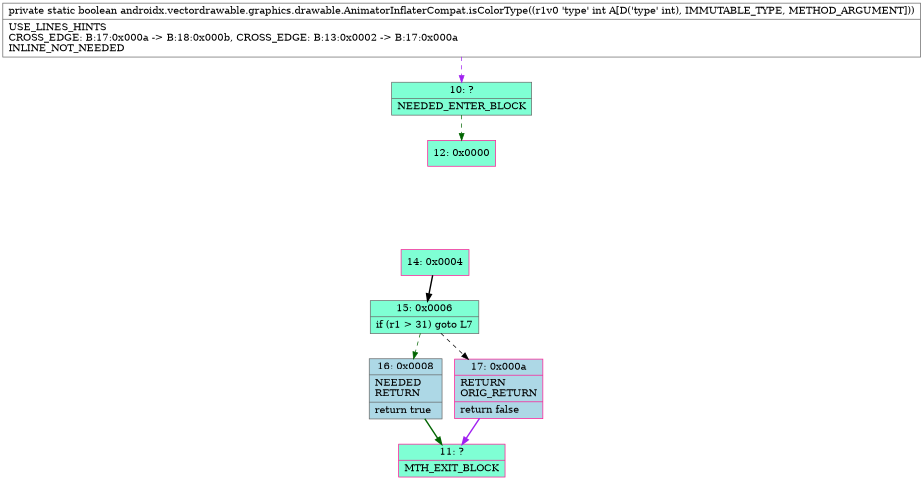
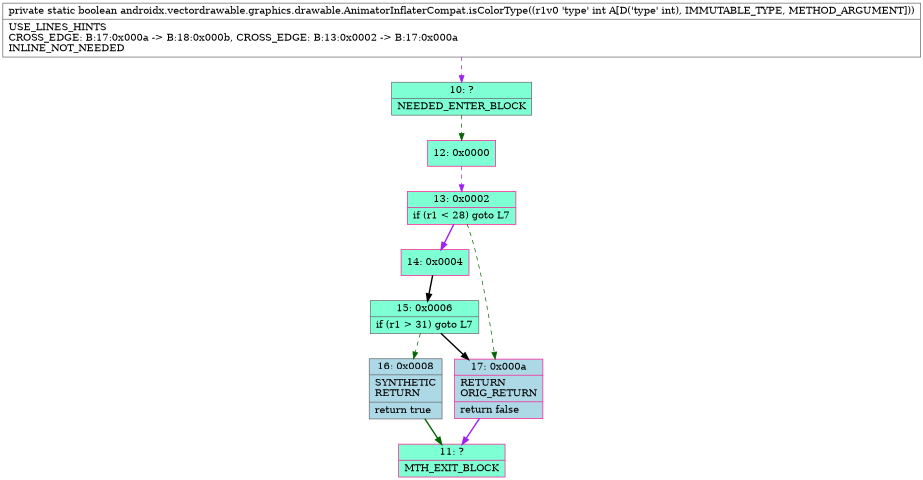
none -> (462, 208)
(452, 344) -> (452, 344)
(398, 383) -> (406, 383)
